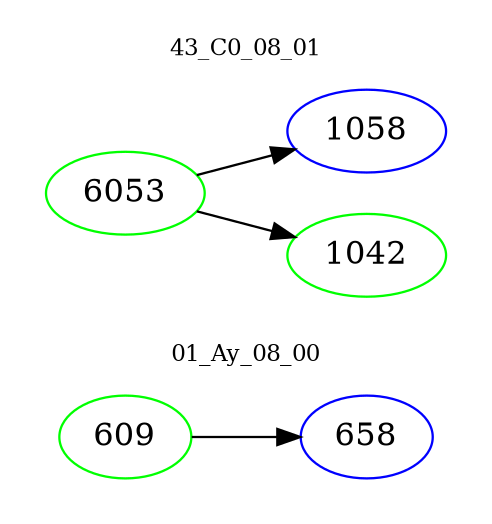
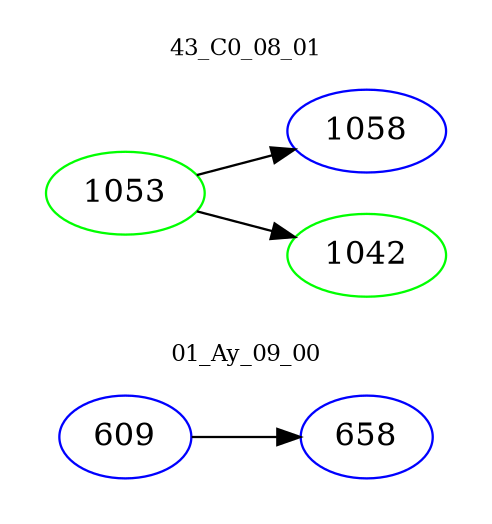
(125, 193) -> (125, 193)
(246, 355) -> (246, 355)
(125, 437) -> (125, 437)
